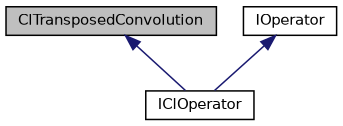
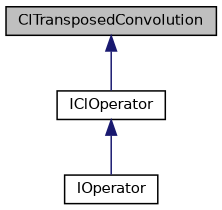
(239, 68) -> (111, 155)
